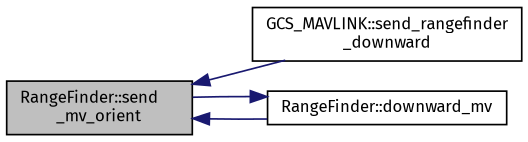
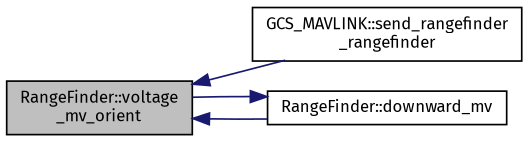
(387, 34) -> (387, 34)
(99, 108) -> (99, 108)
